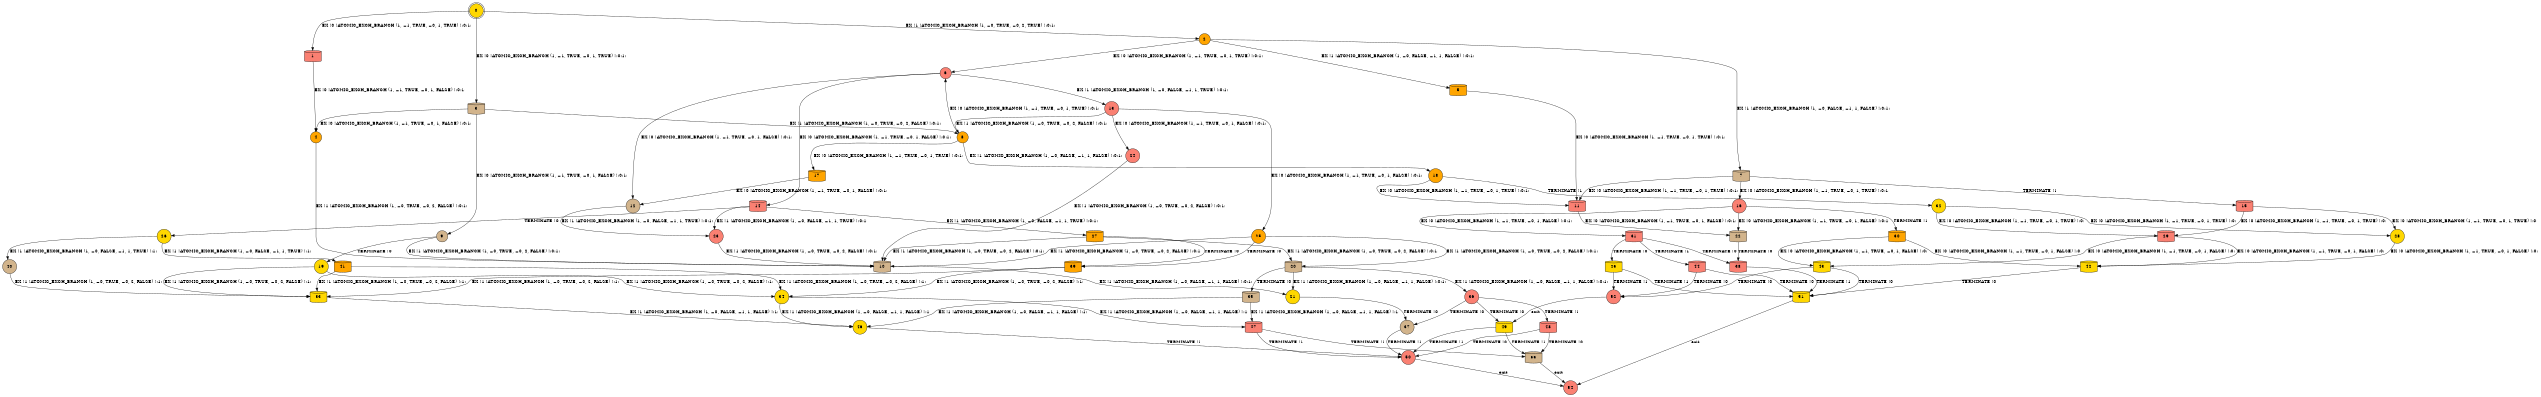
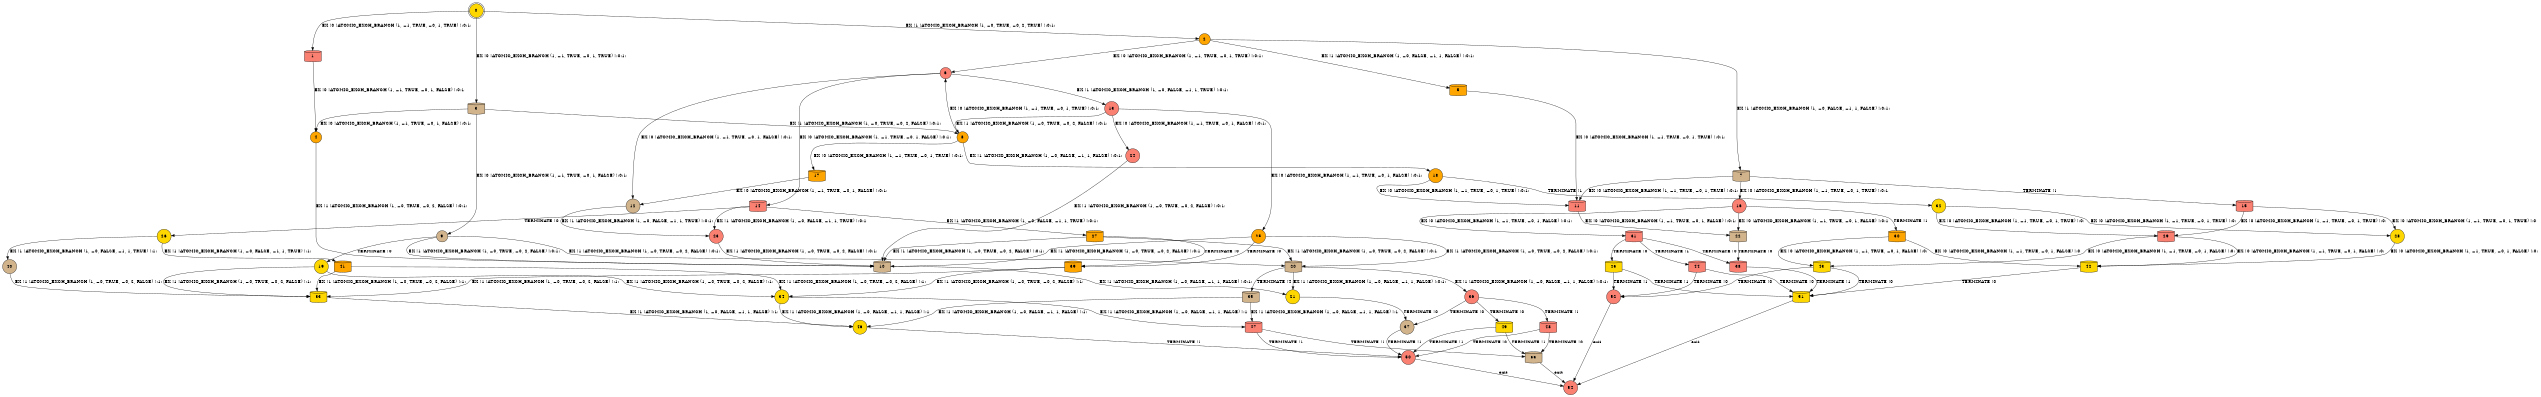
none -> (864, 259)
(1274, 282) -> (1274, 282)
(1559, 302) -> (1593, 341)
